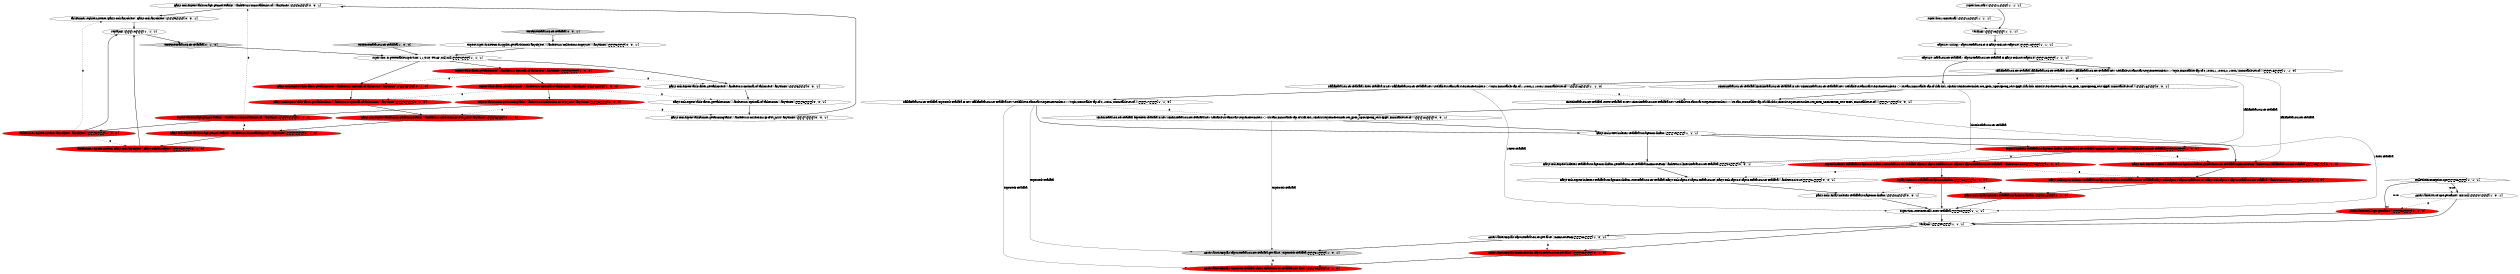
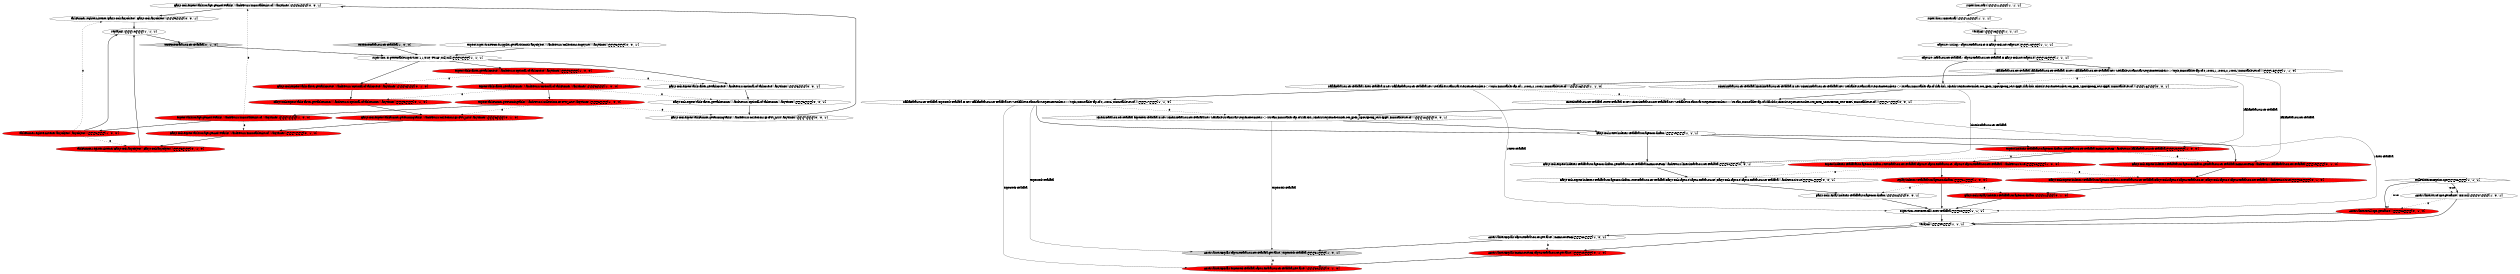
(2004, 18) -> (1977, 12)
(553, 32) -> none
